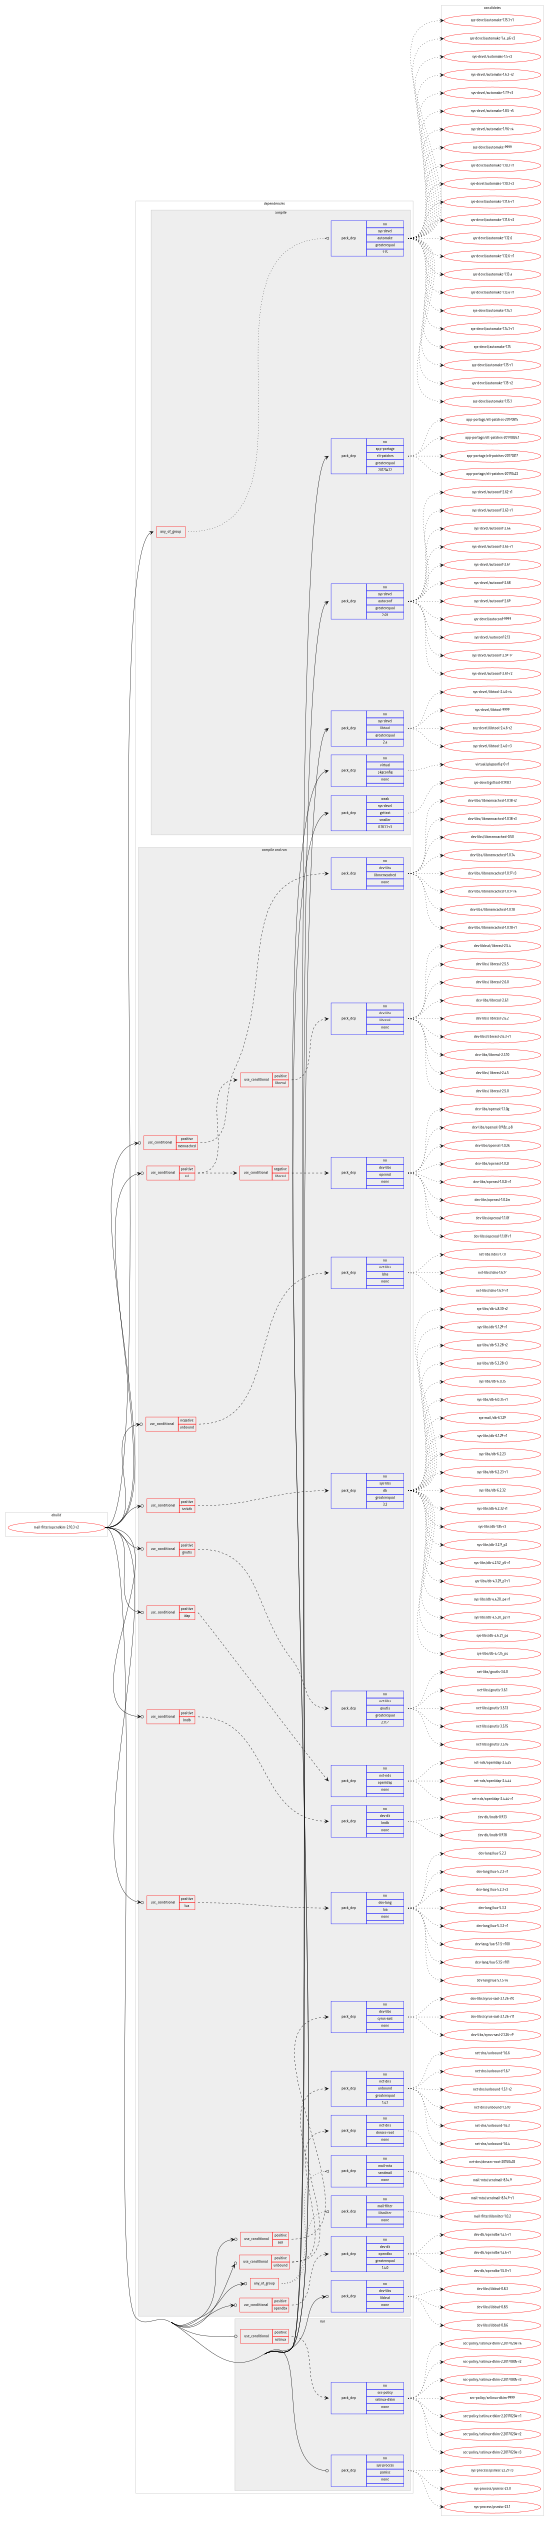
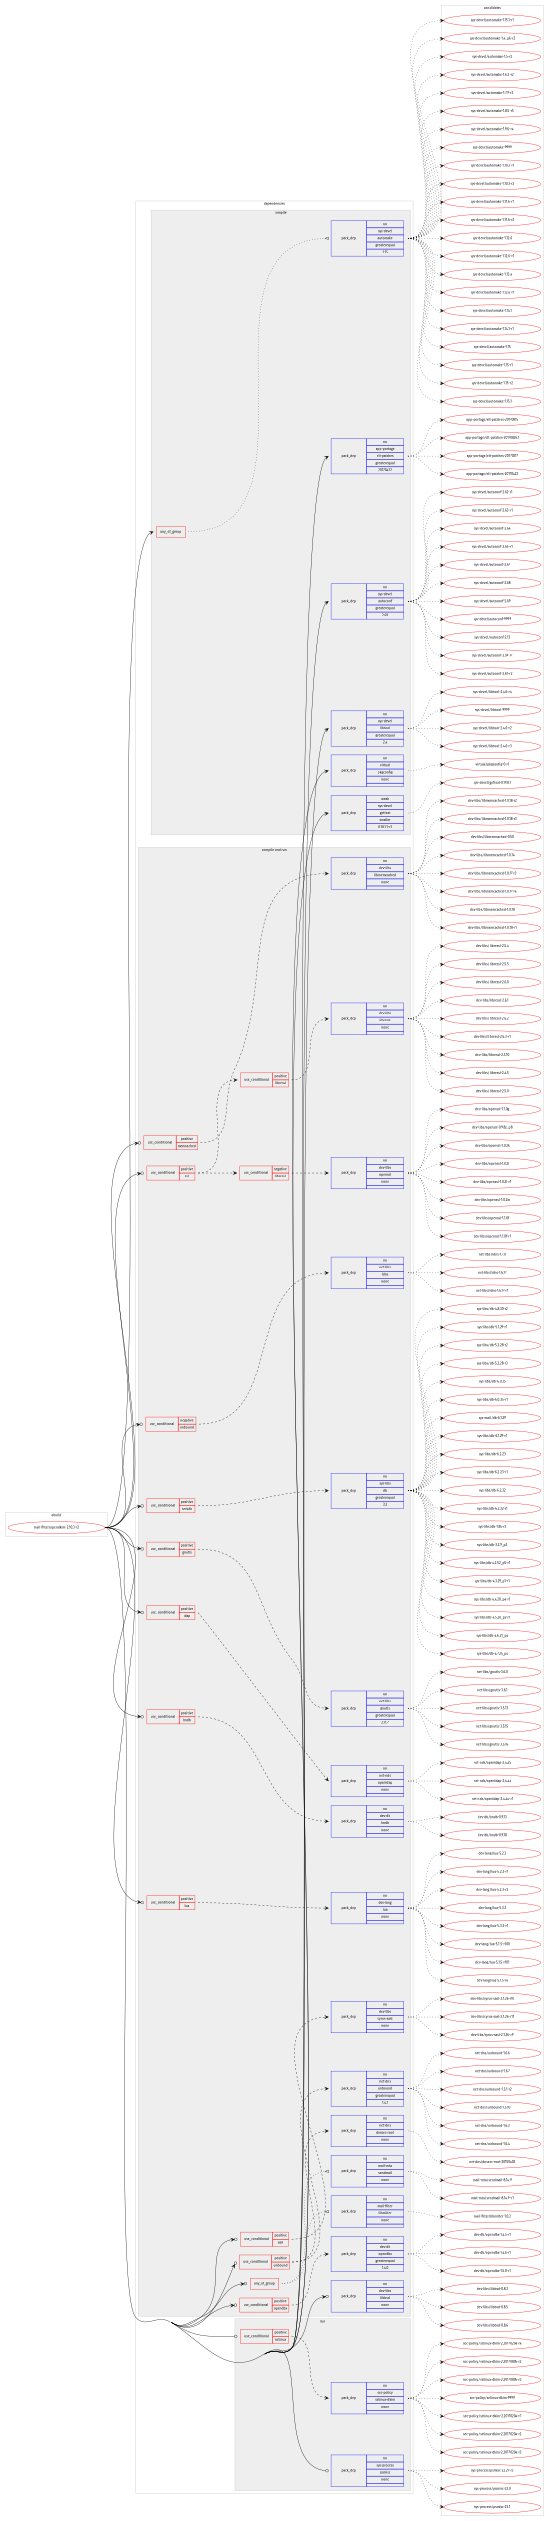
(492, 728) -> (492, 728)
(492, 946) -> (492, 946)
